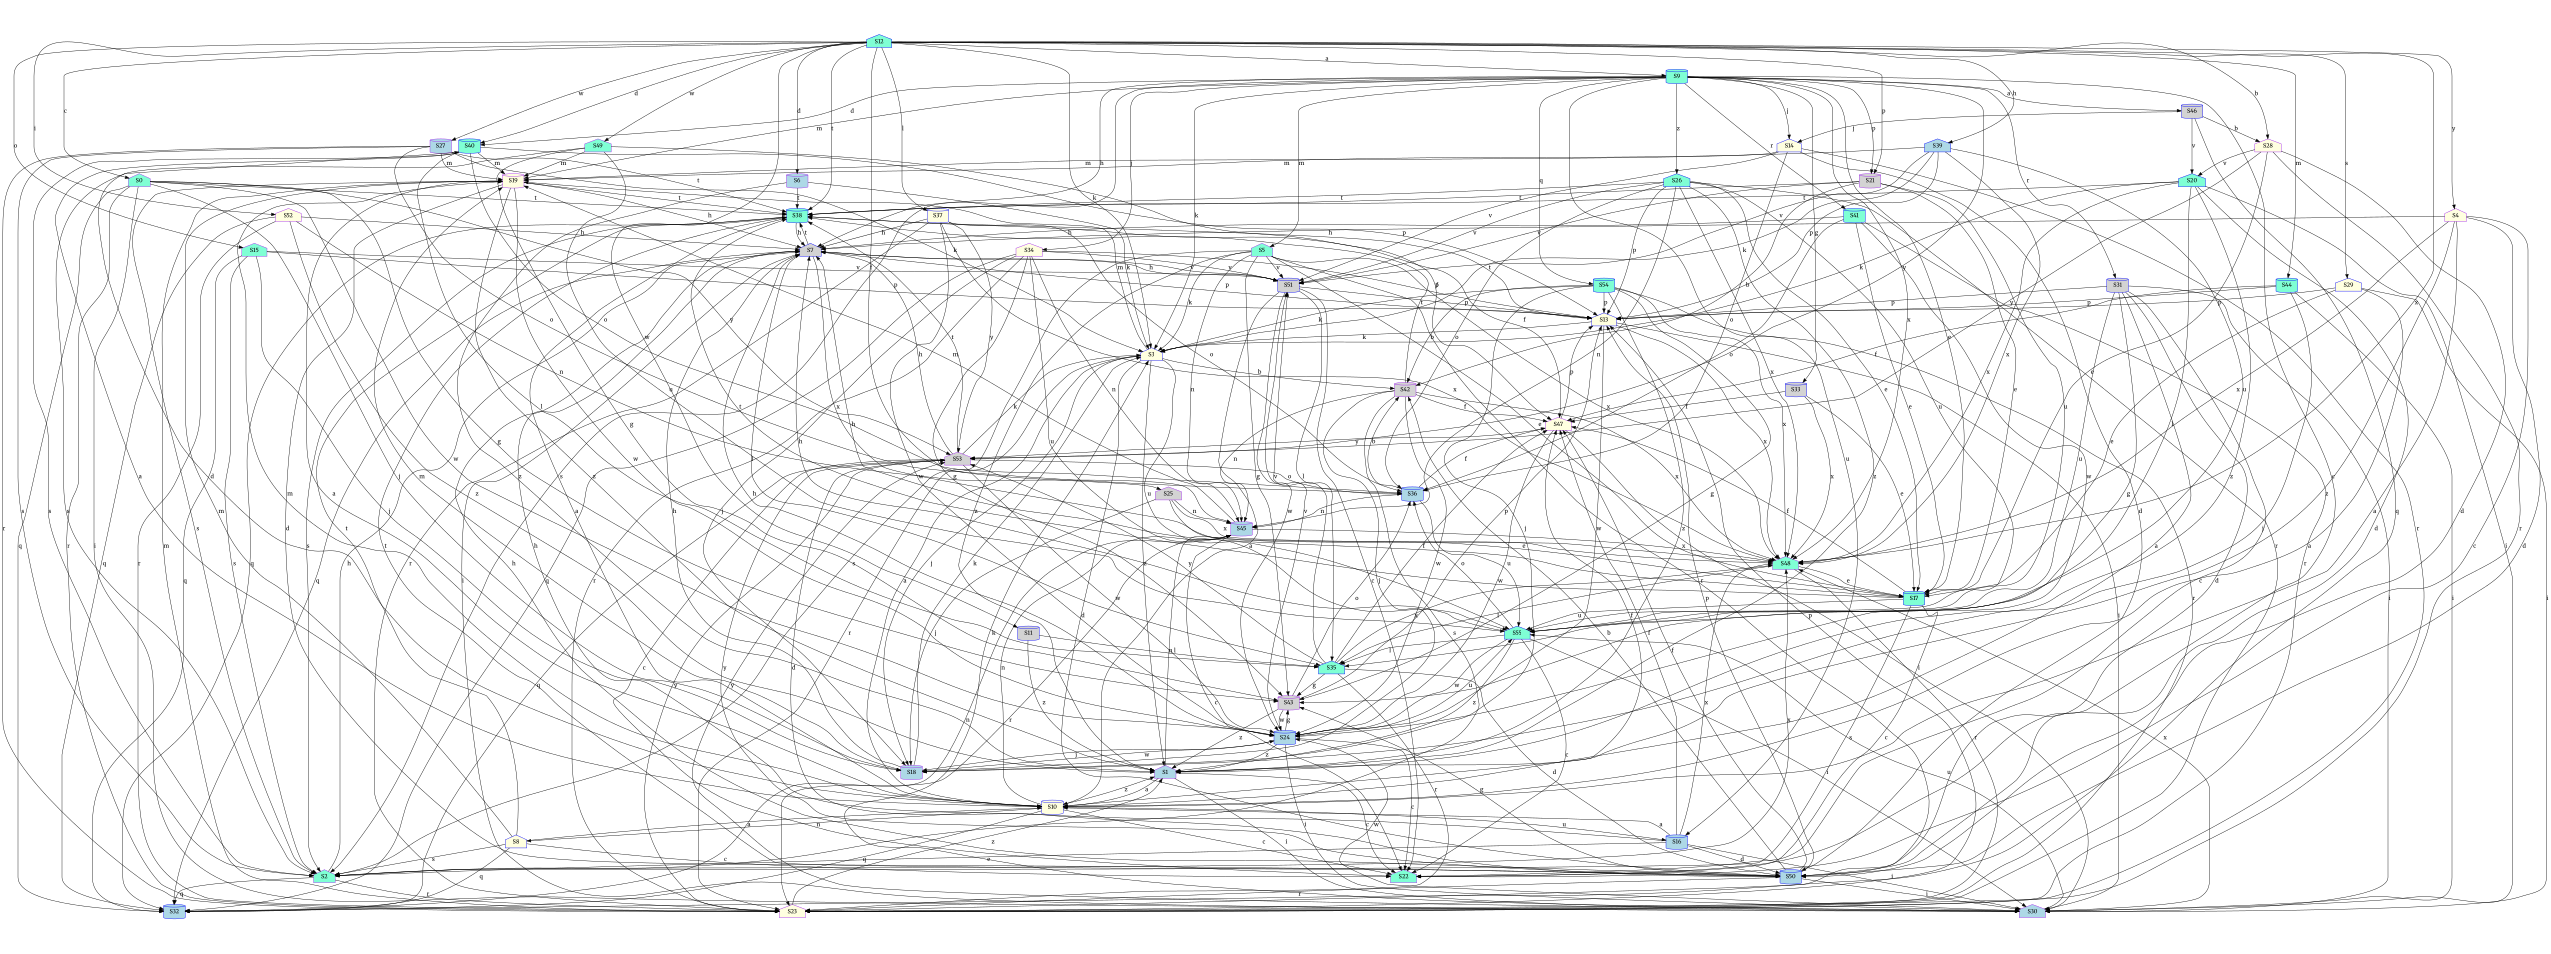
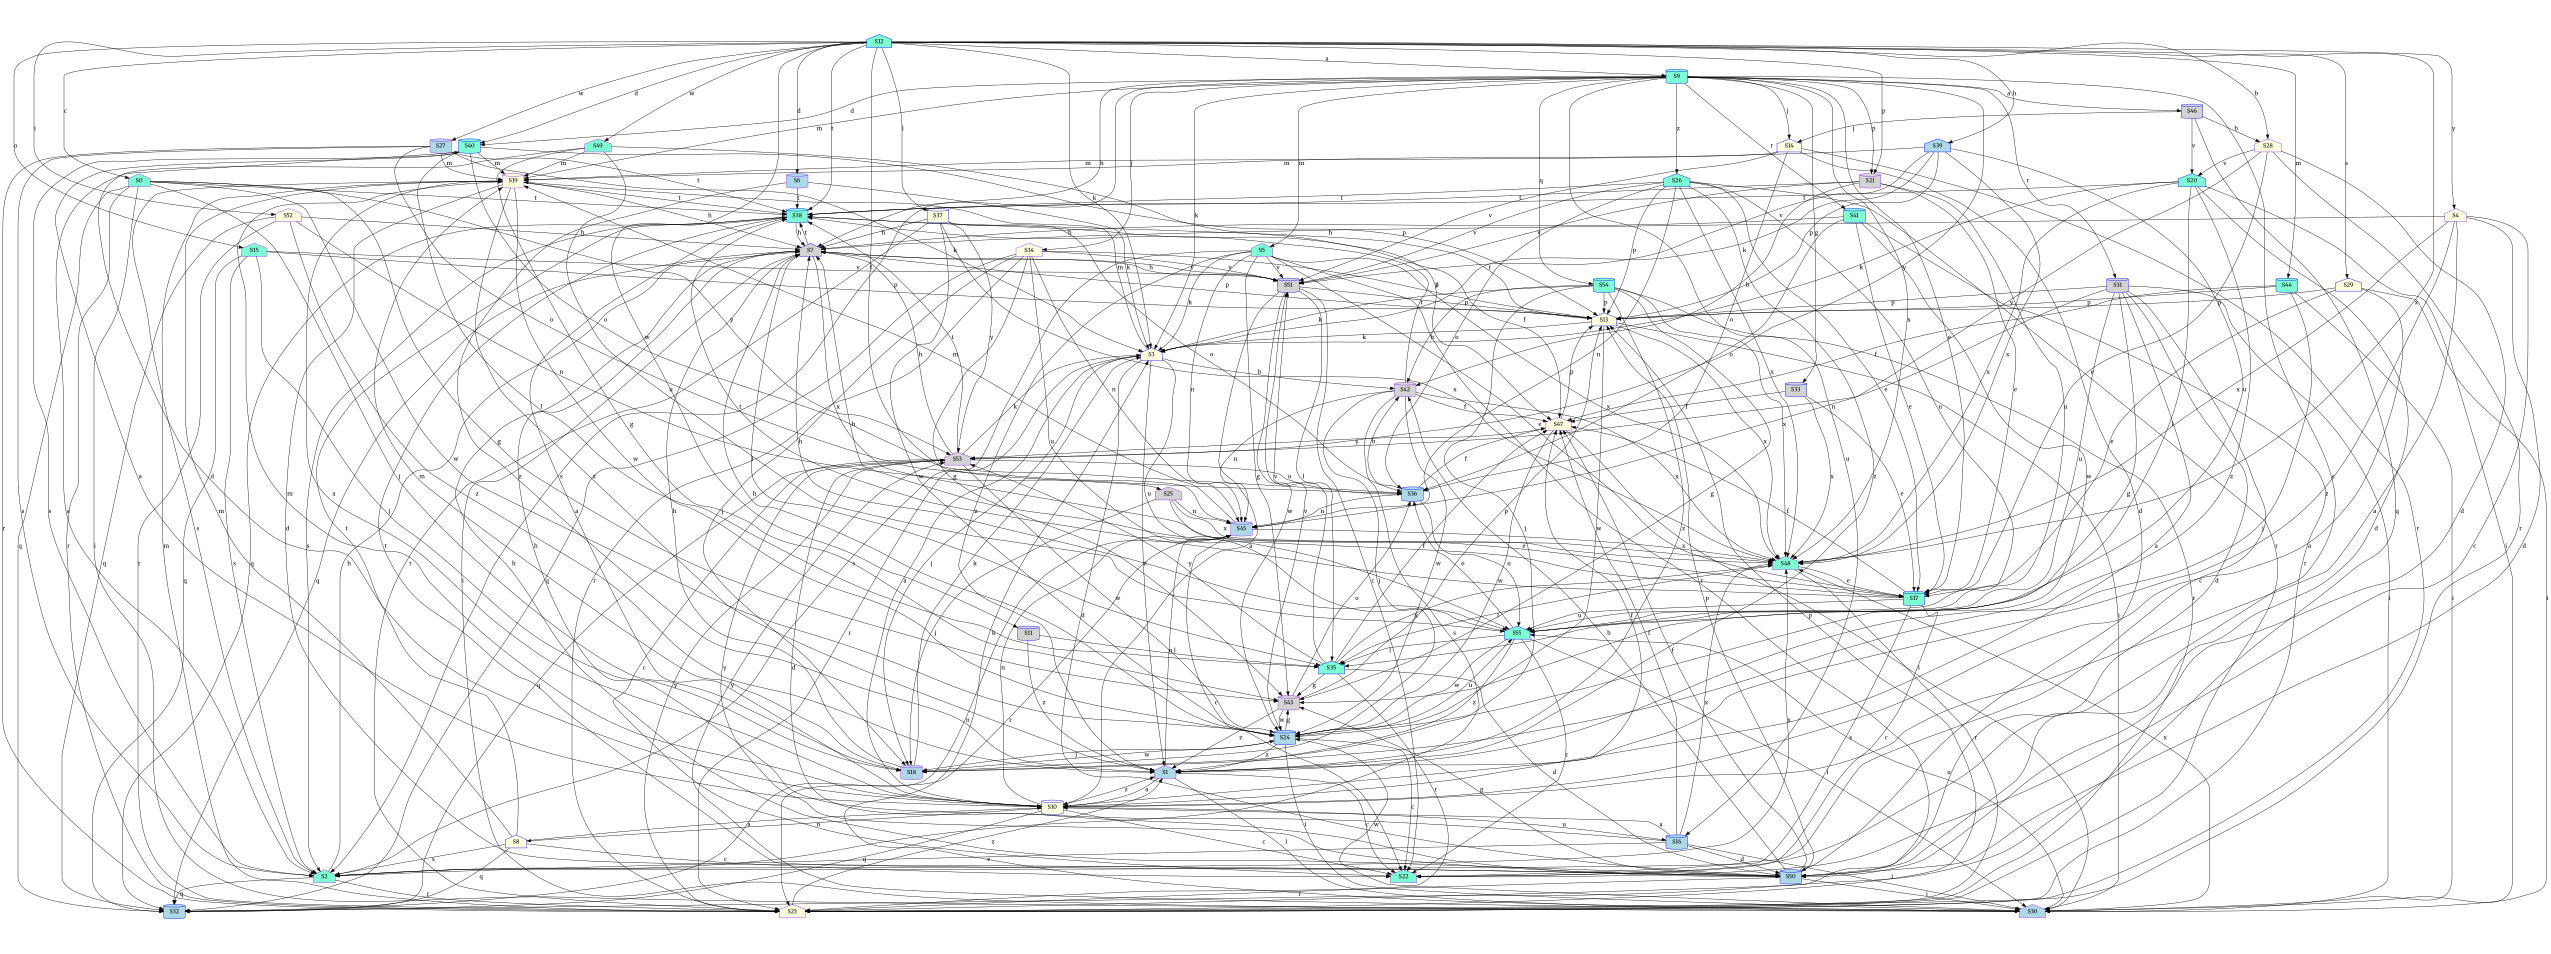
none -> (1692, 445)
